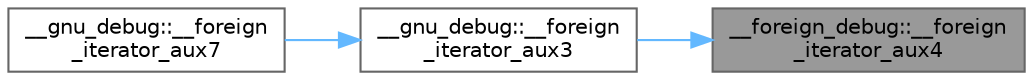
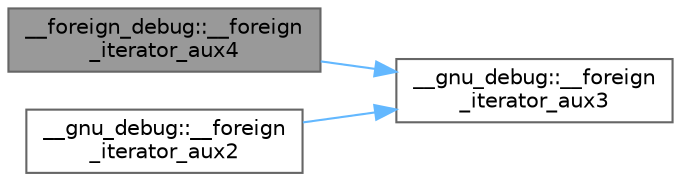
(147, 40) -> (164, 141)
(664, 40) -> (348, 65)
